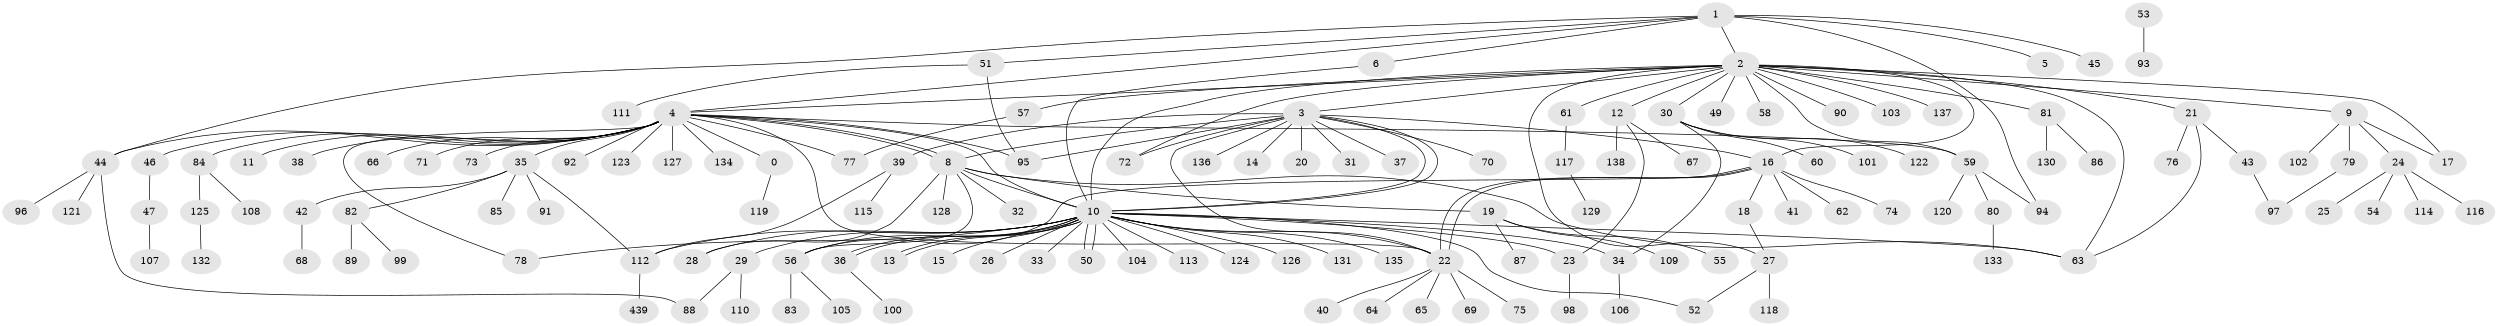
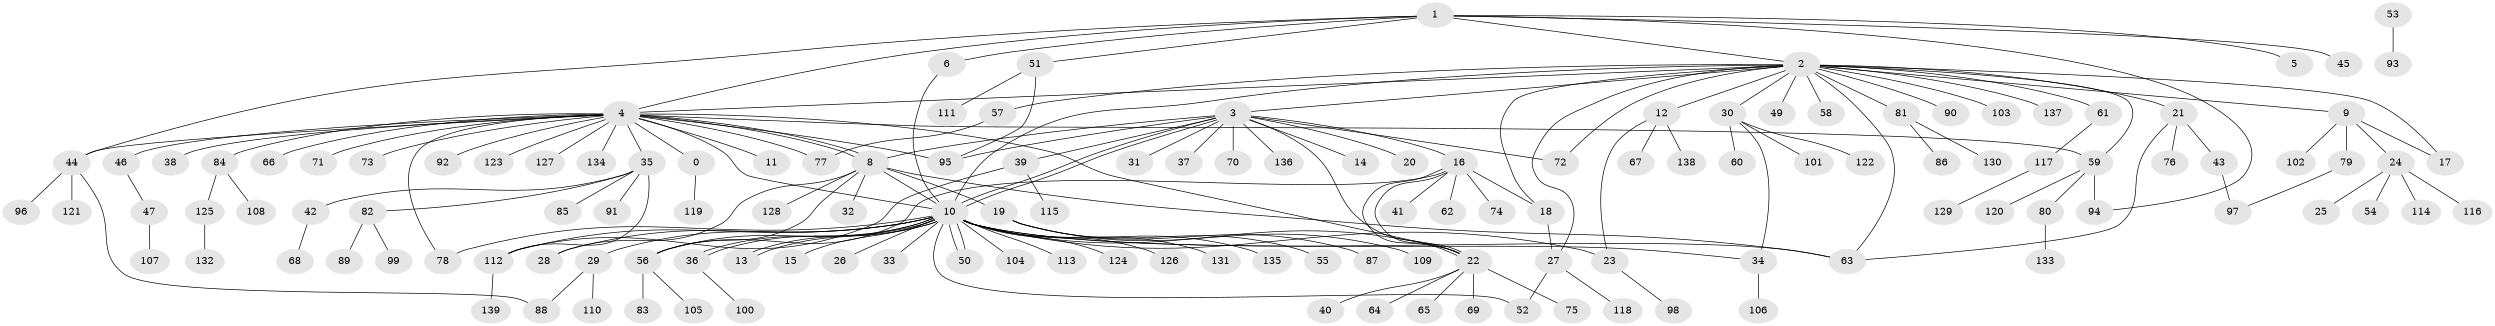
(1970, 103) -> (1533, 93)
(639, 311) -> (491, 311)
